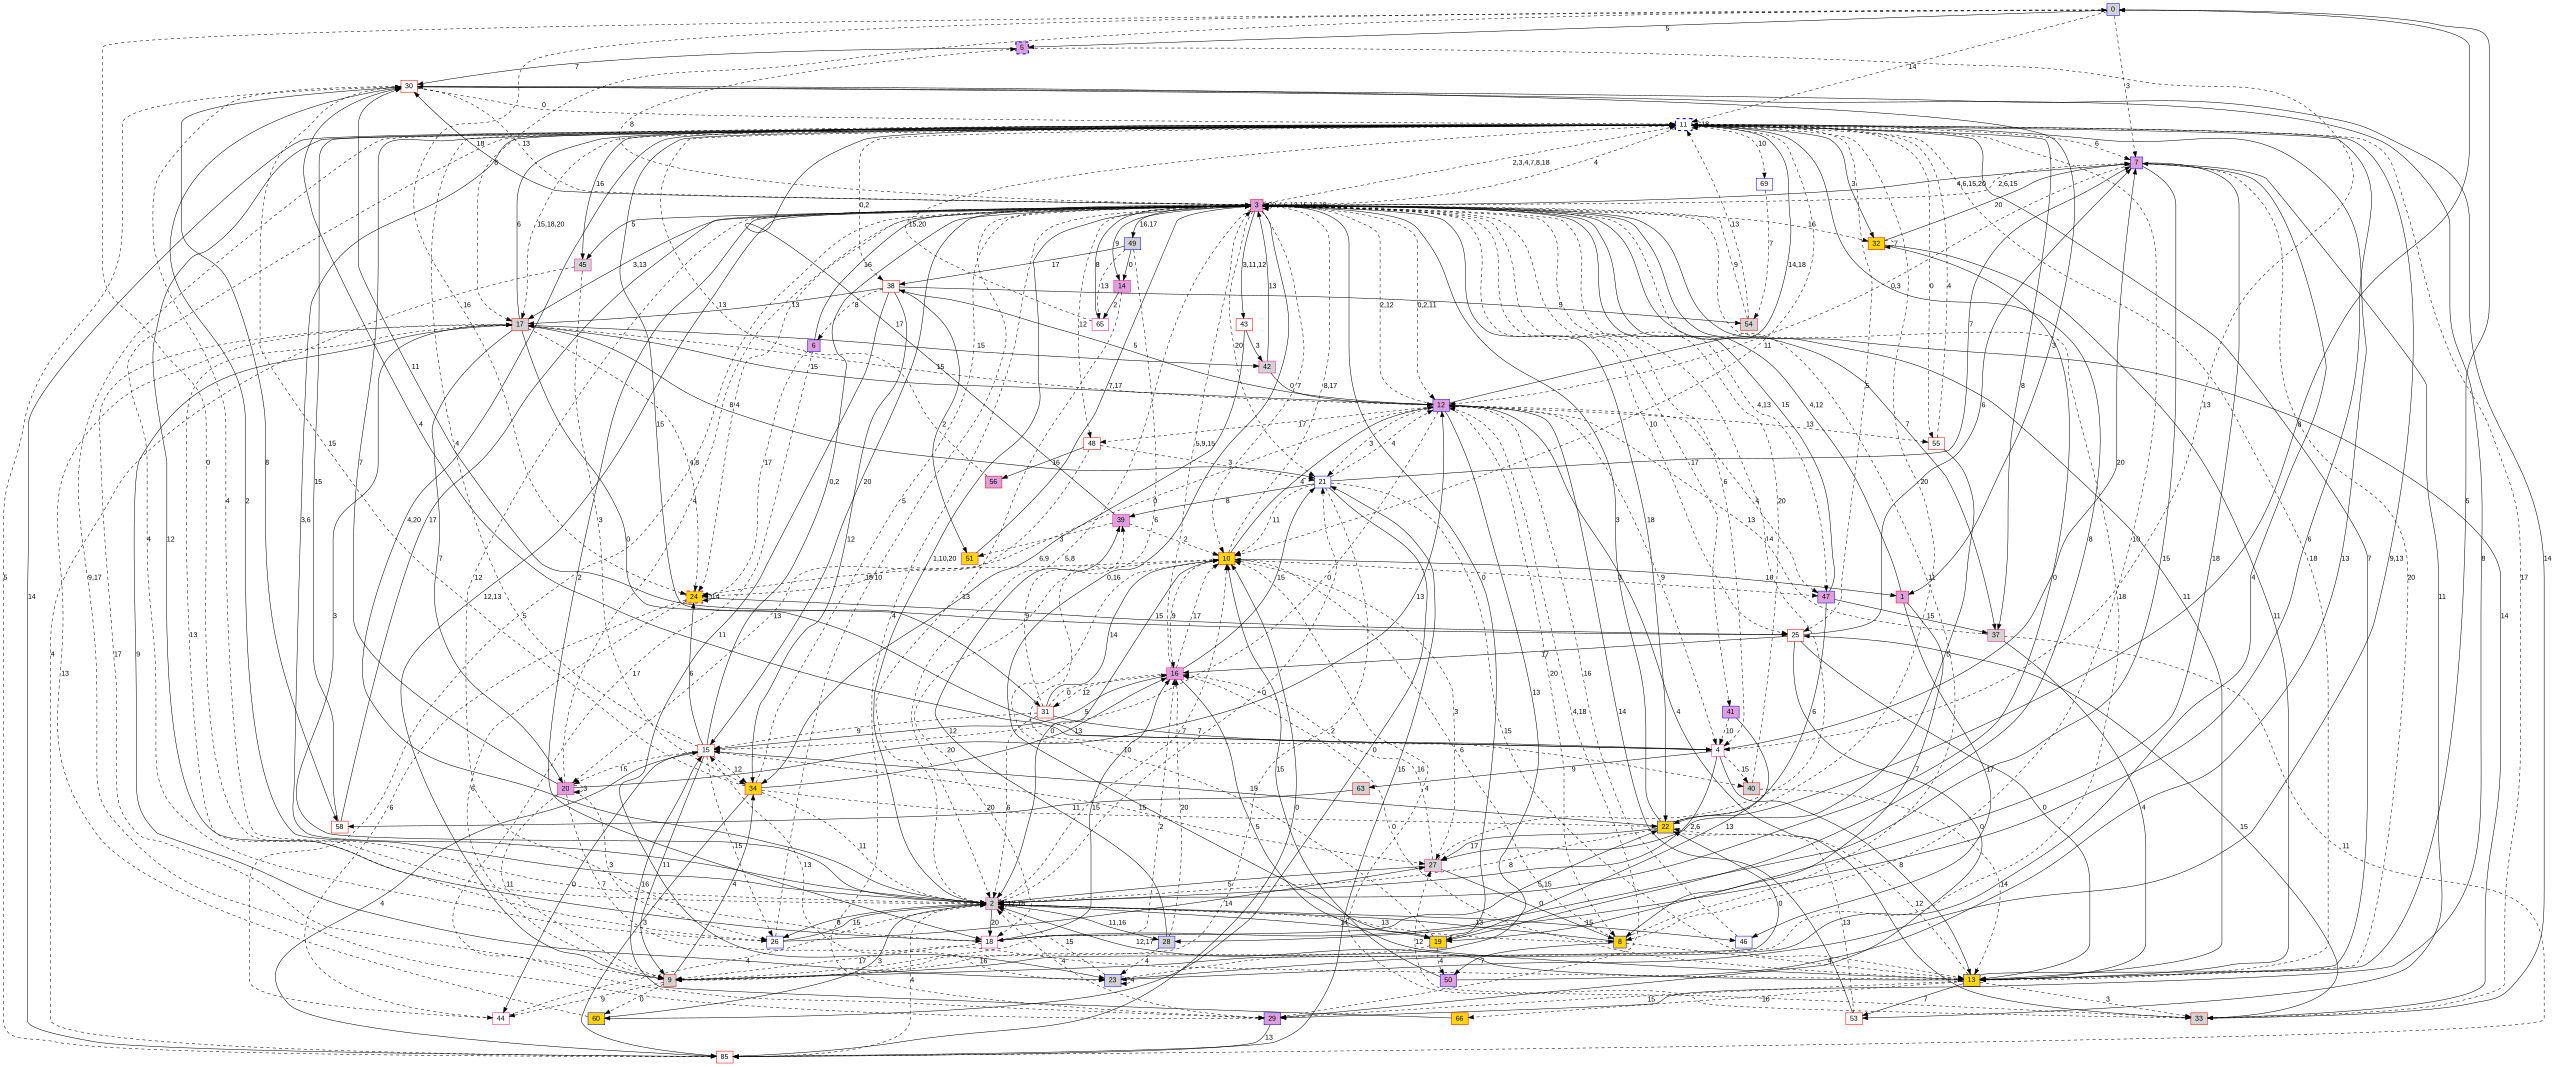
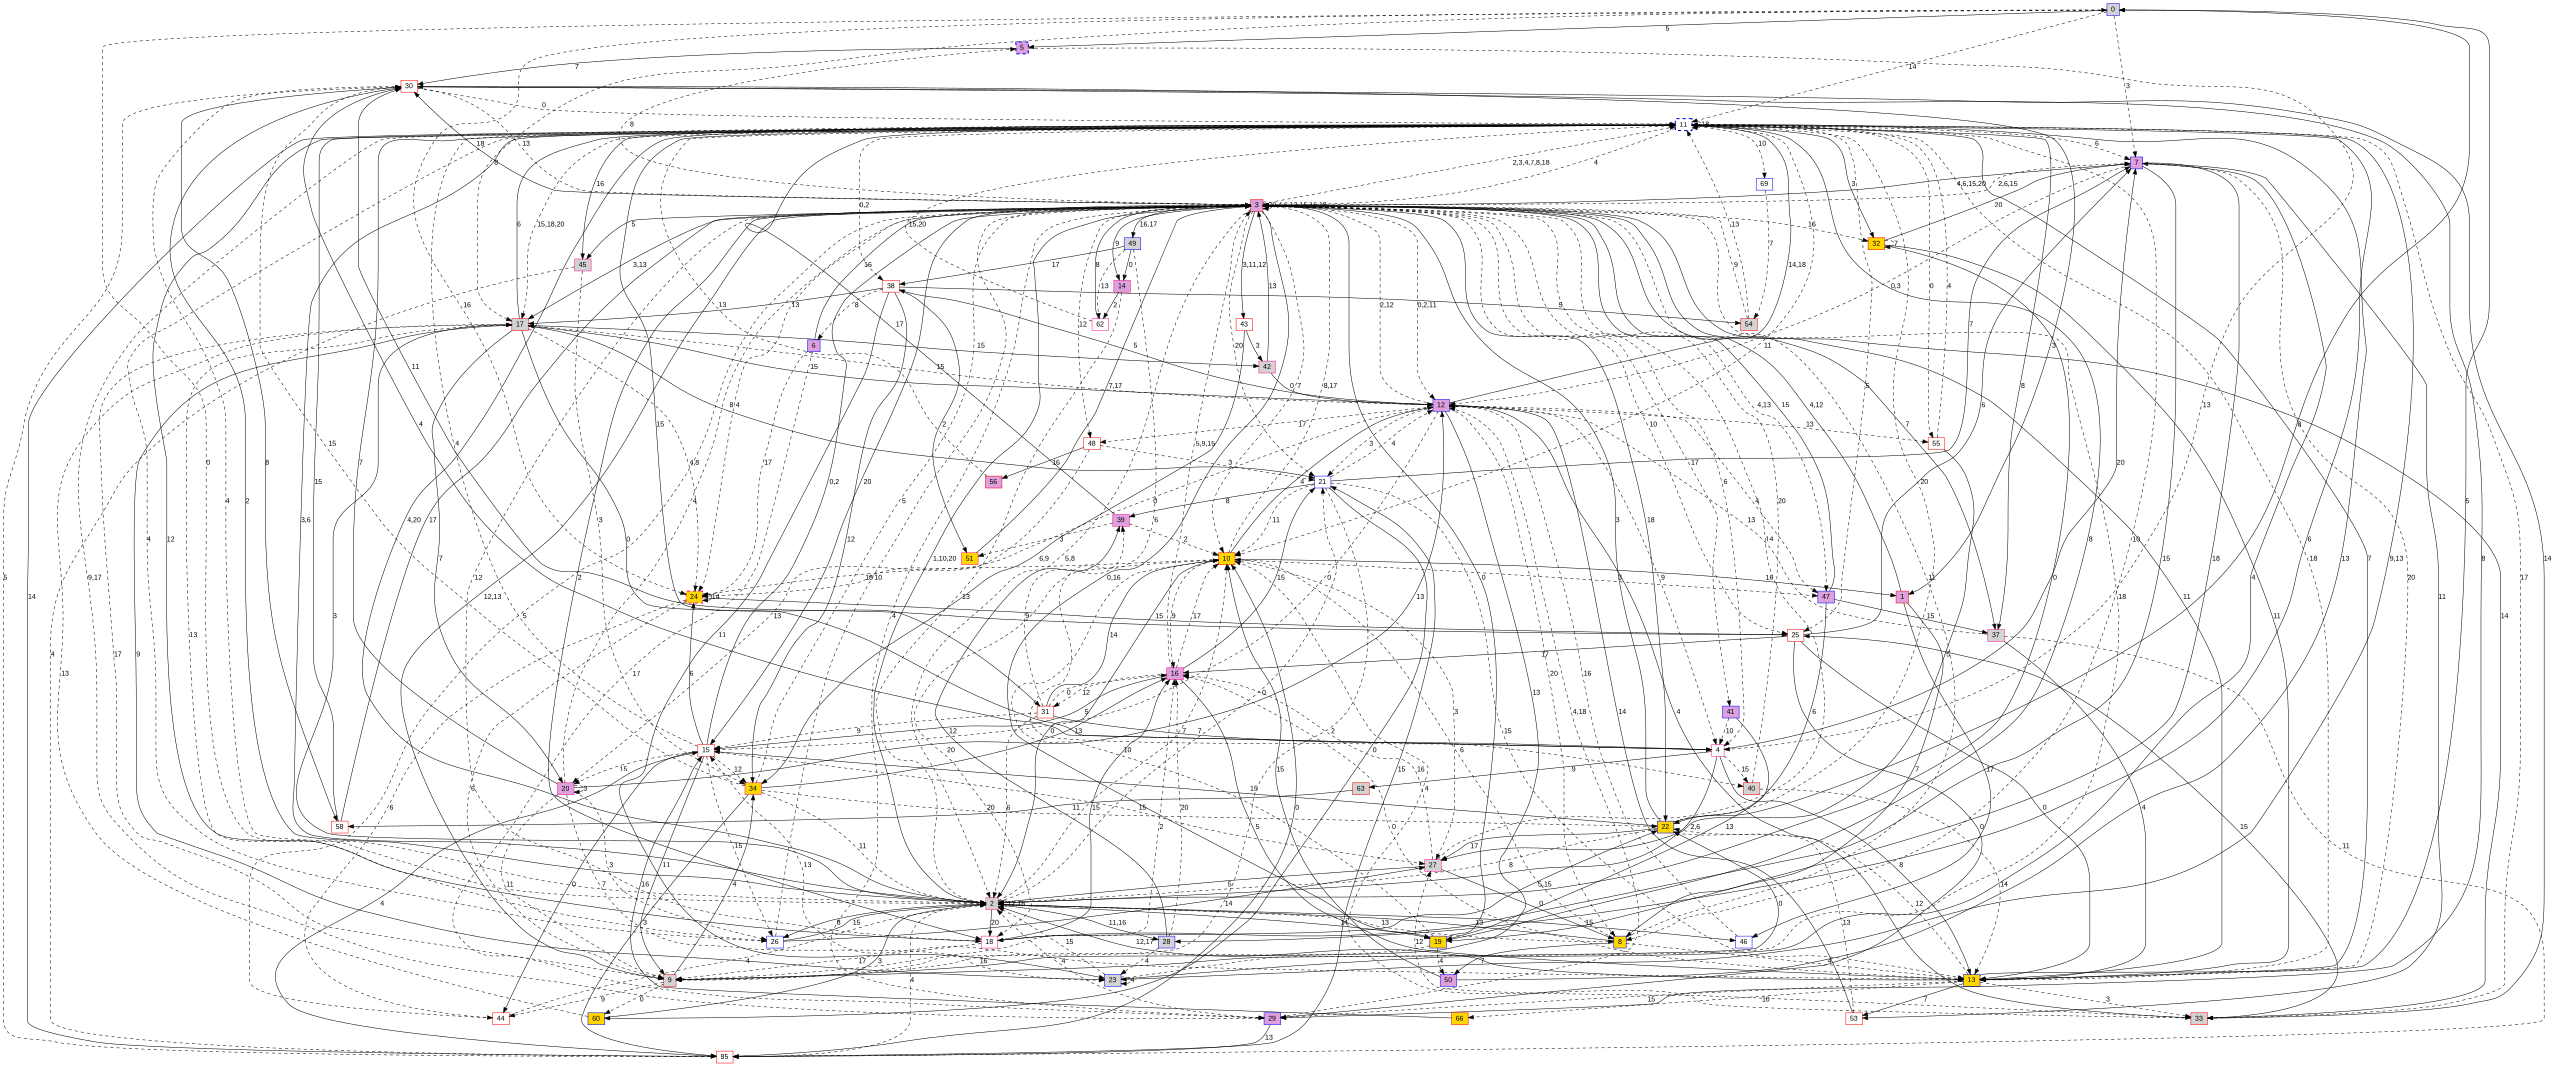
(1100, 325) -> (1100, 325)
(501, 1019) -> (501, 1019)
